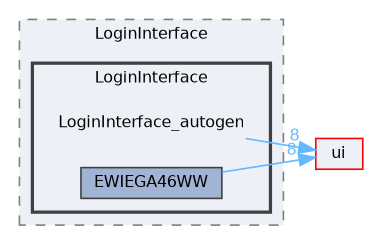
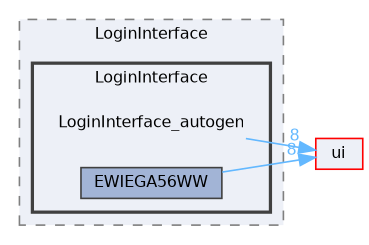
(151, 183) -> (151, 183)
